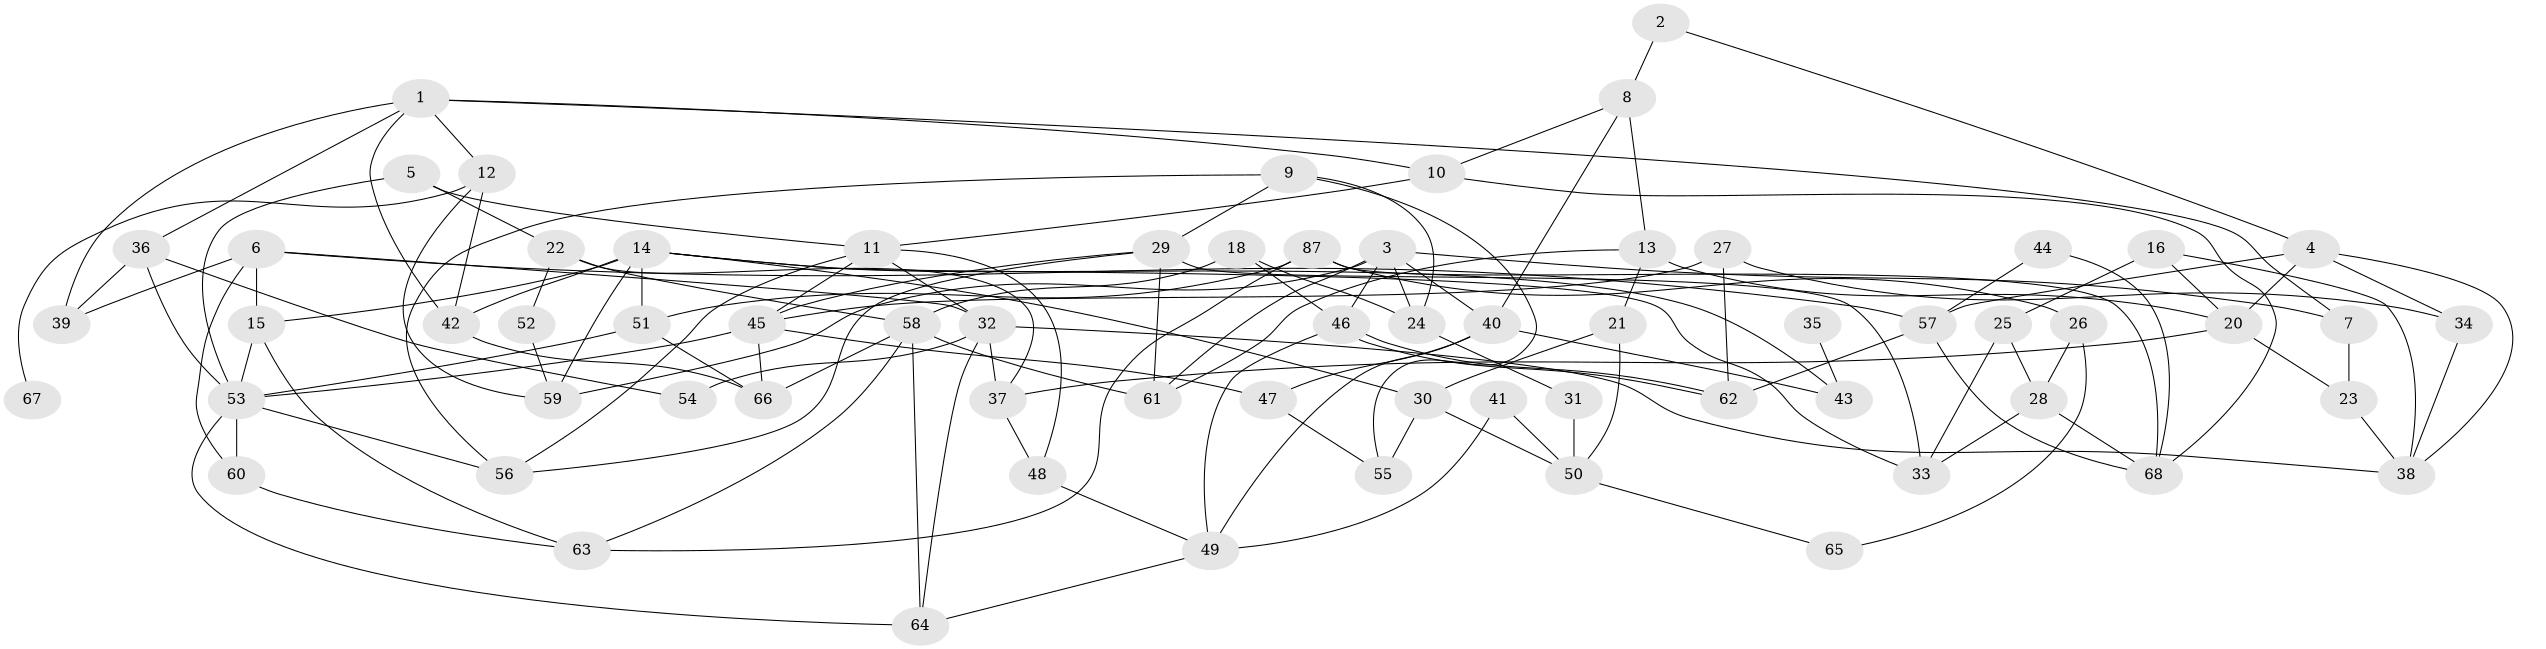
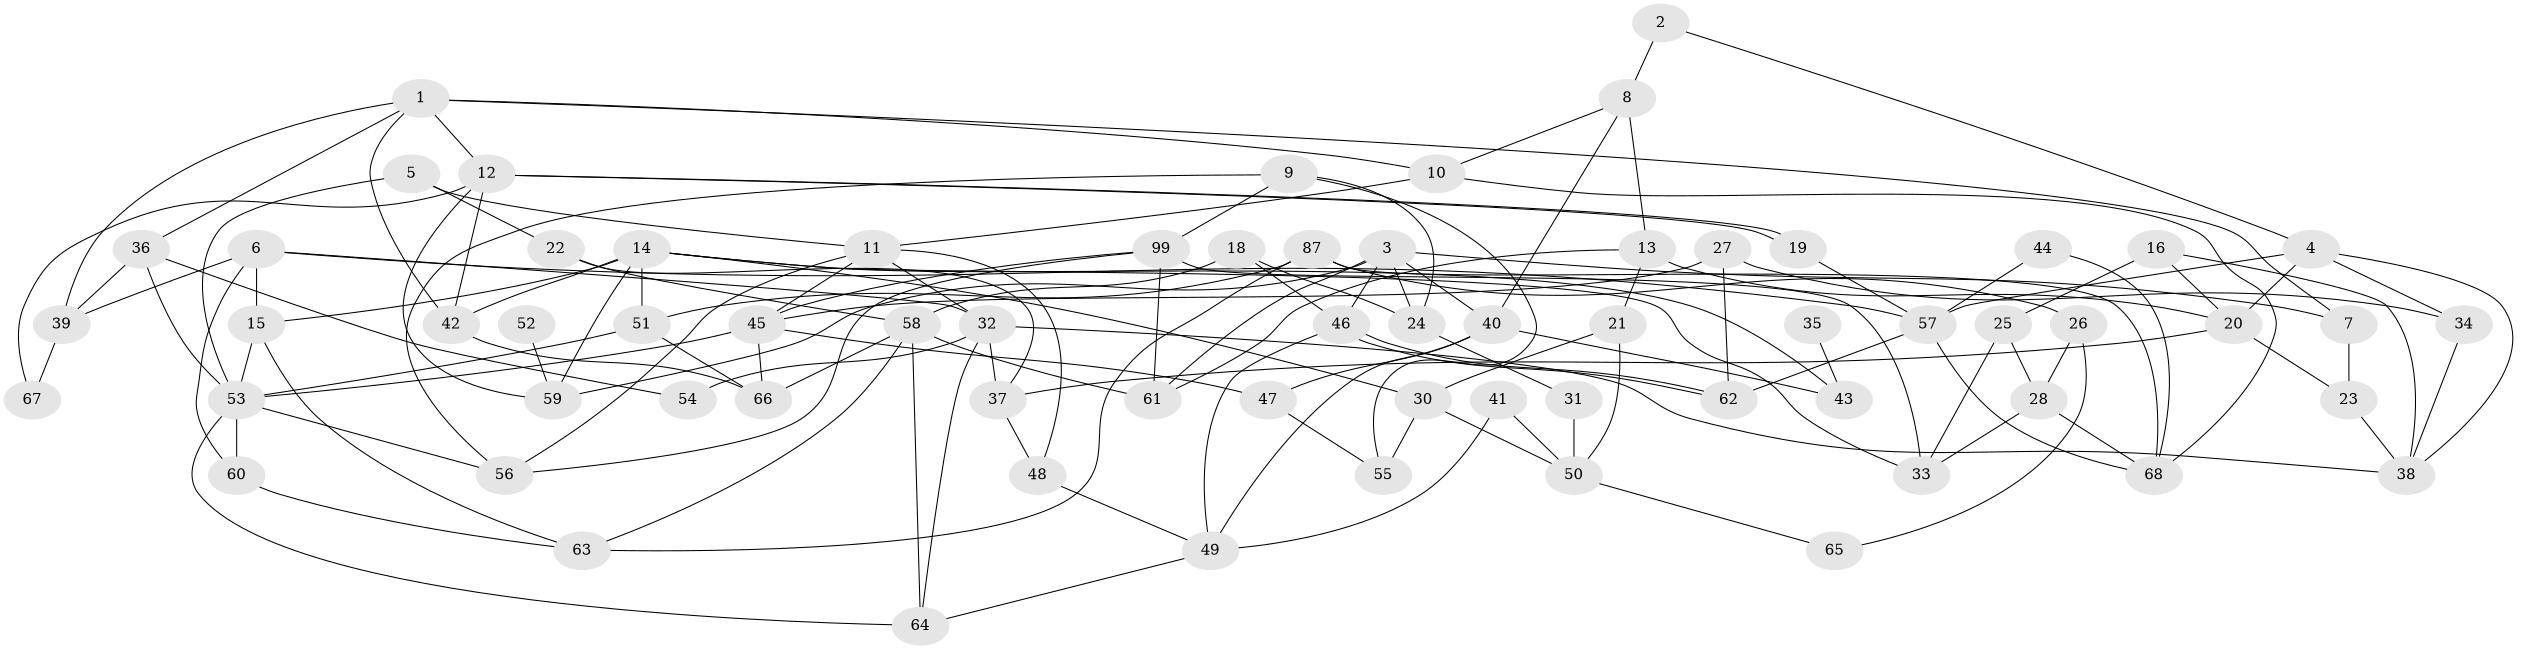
(1161, 249) -> (1161, 249)
none -> (1798, 249)
(539, 294) -> none
none -> (47, 362)
